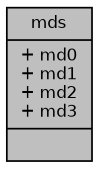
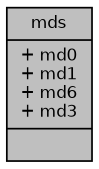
(49, 93) -> (49, 93)
